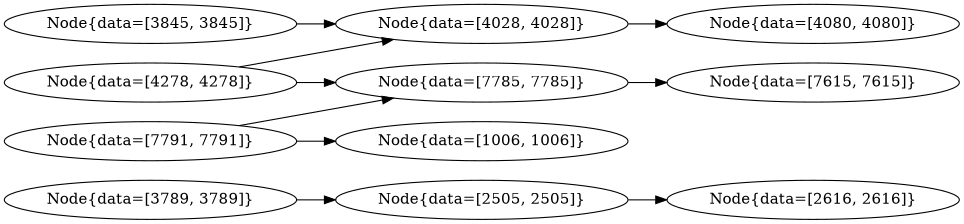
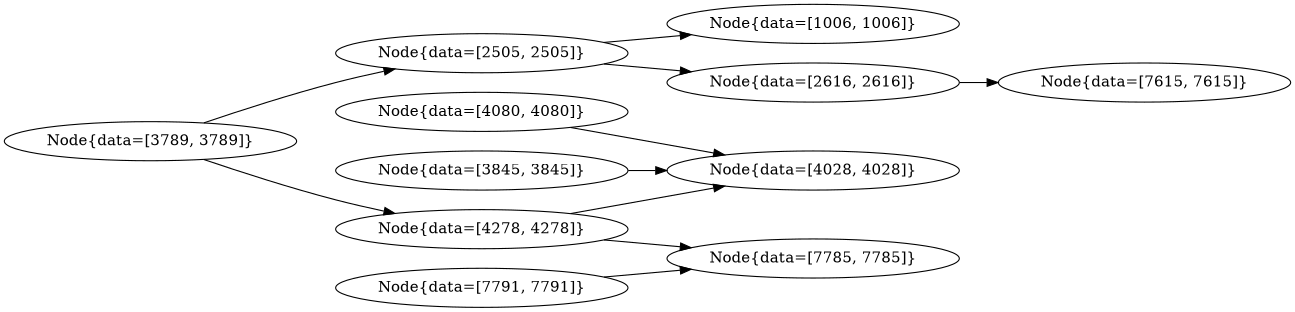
(642, 24) -> (642, 140)
(642, 83) -> (973, 83)
(311, 141) -> (642, 39)
none -> (293, 188)
